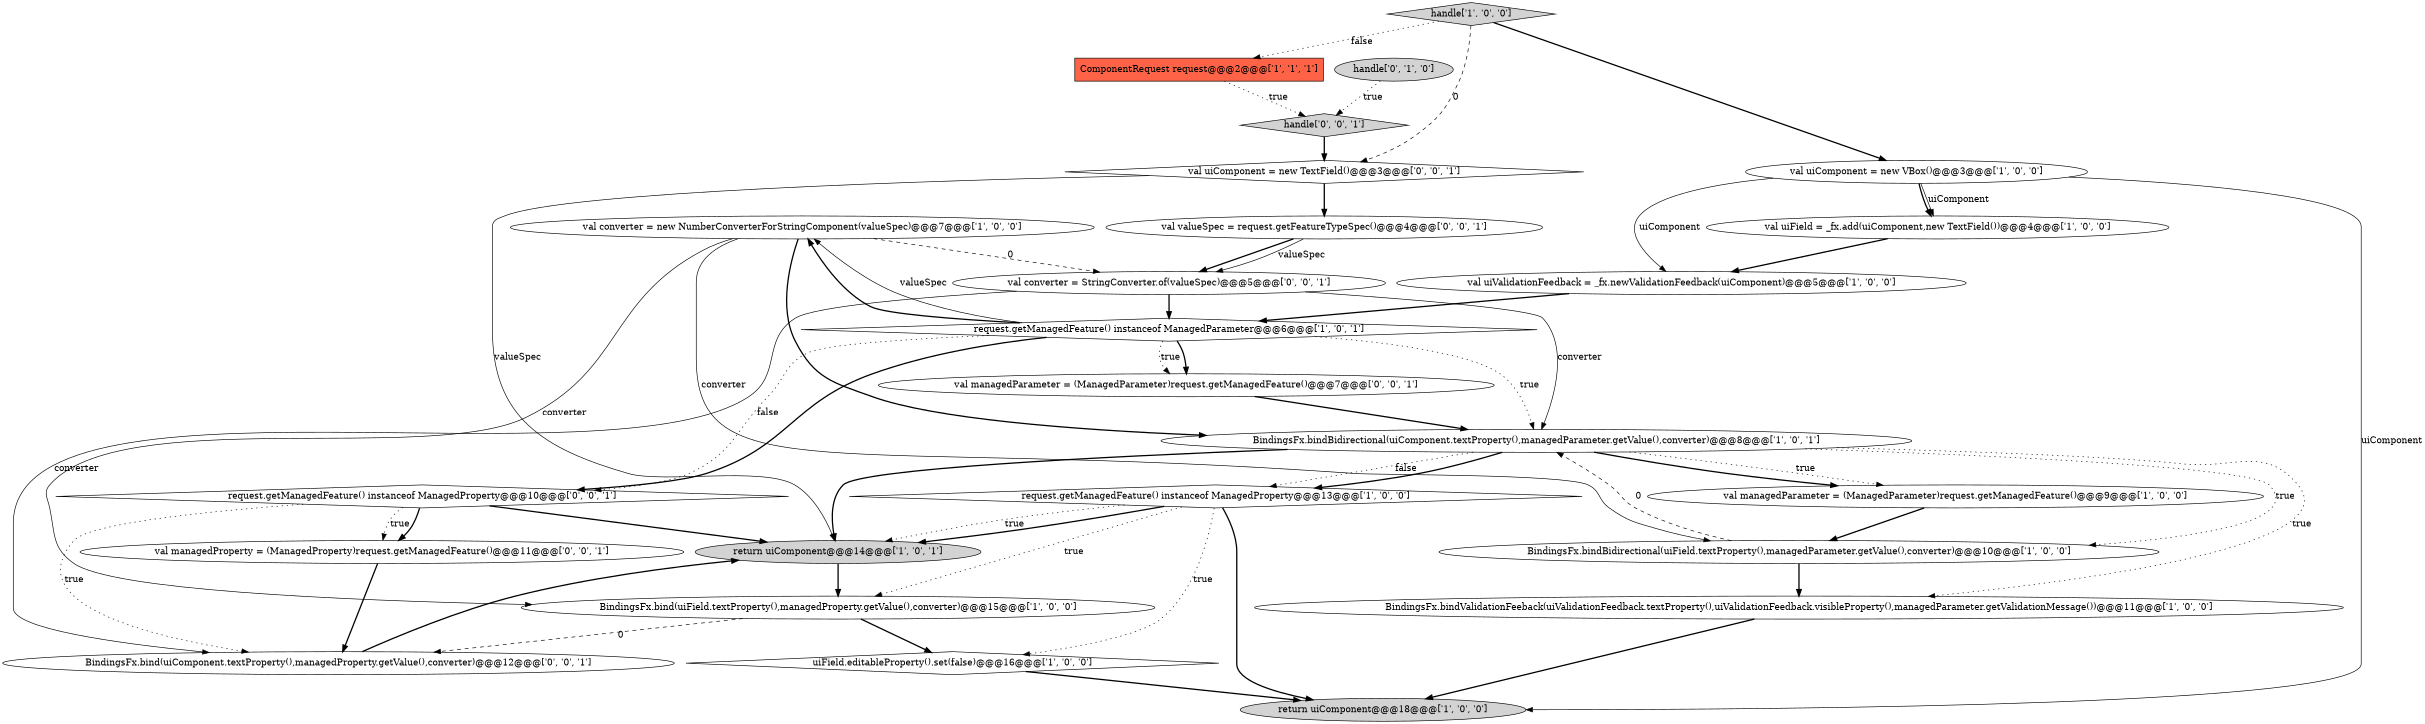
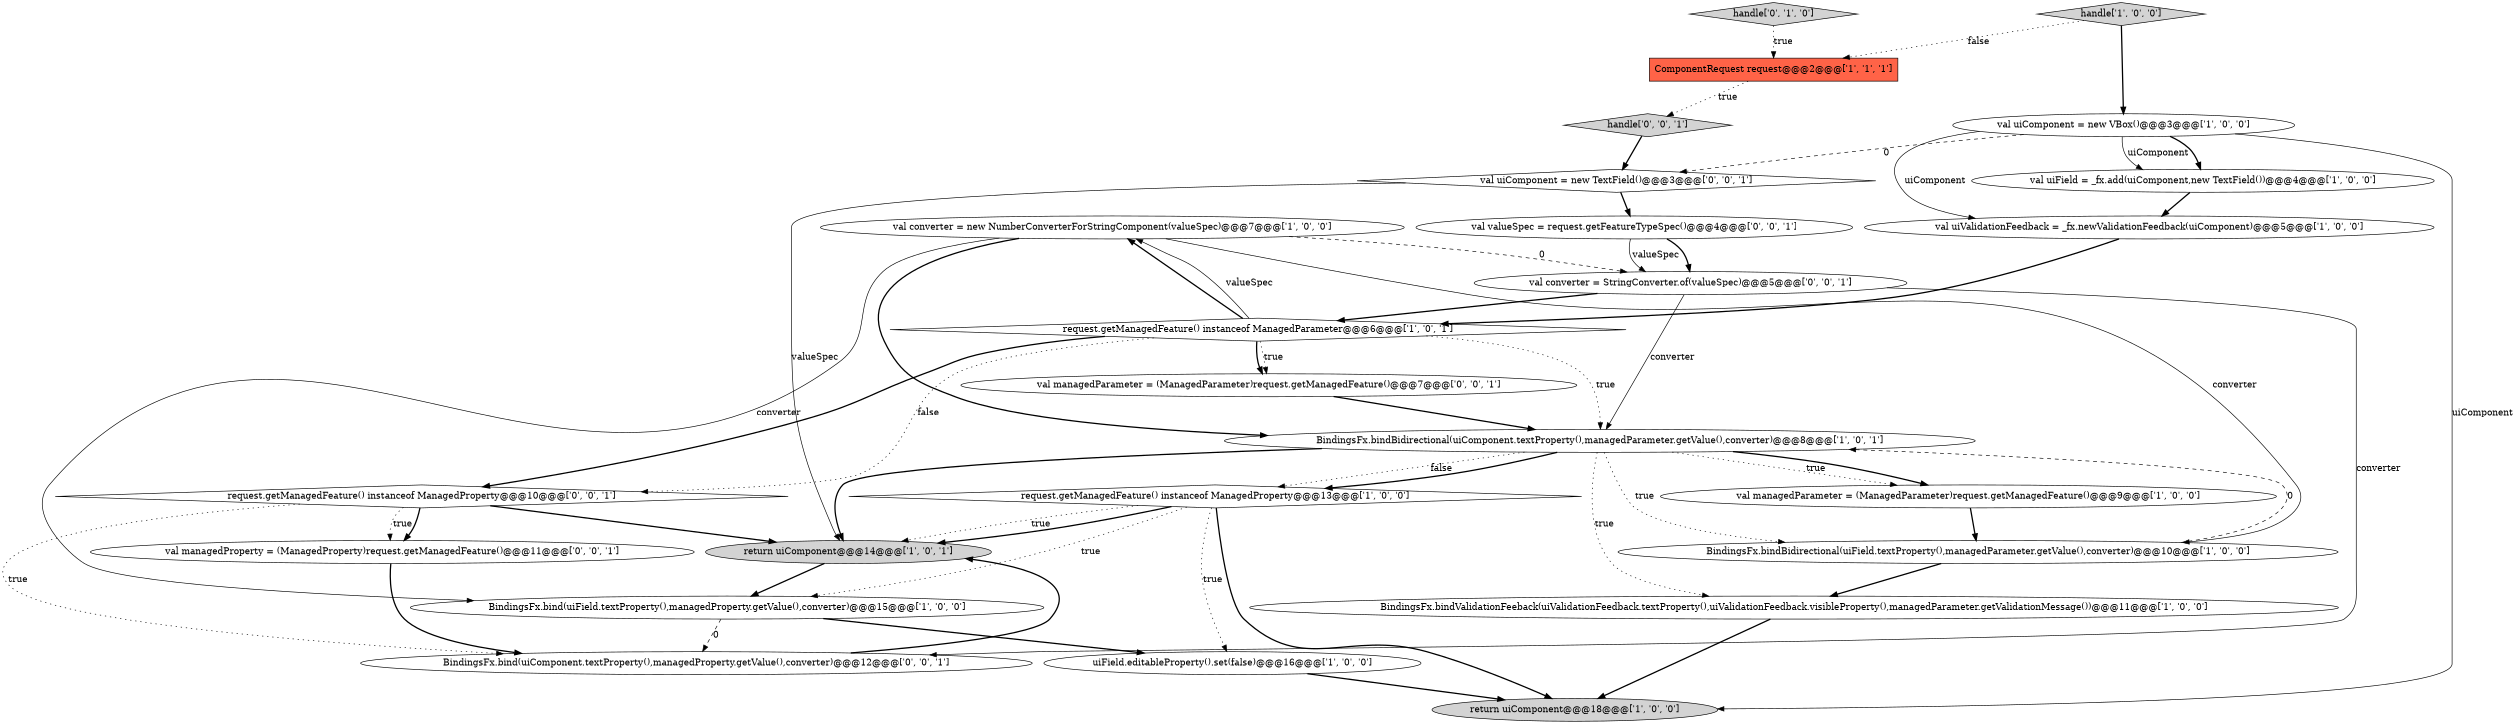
(1394, 70) -> (1774, 14)
(1361, 96) -> (1774, 39)
(1442, 111) -> (1855, 151)
(952, 663) -> (1232, 663)
